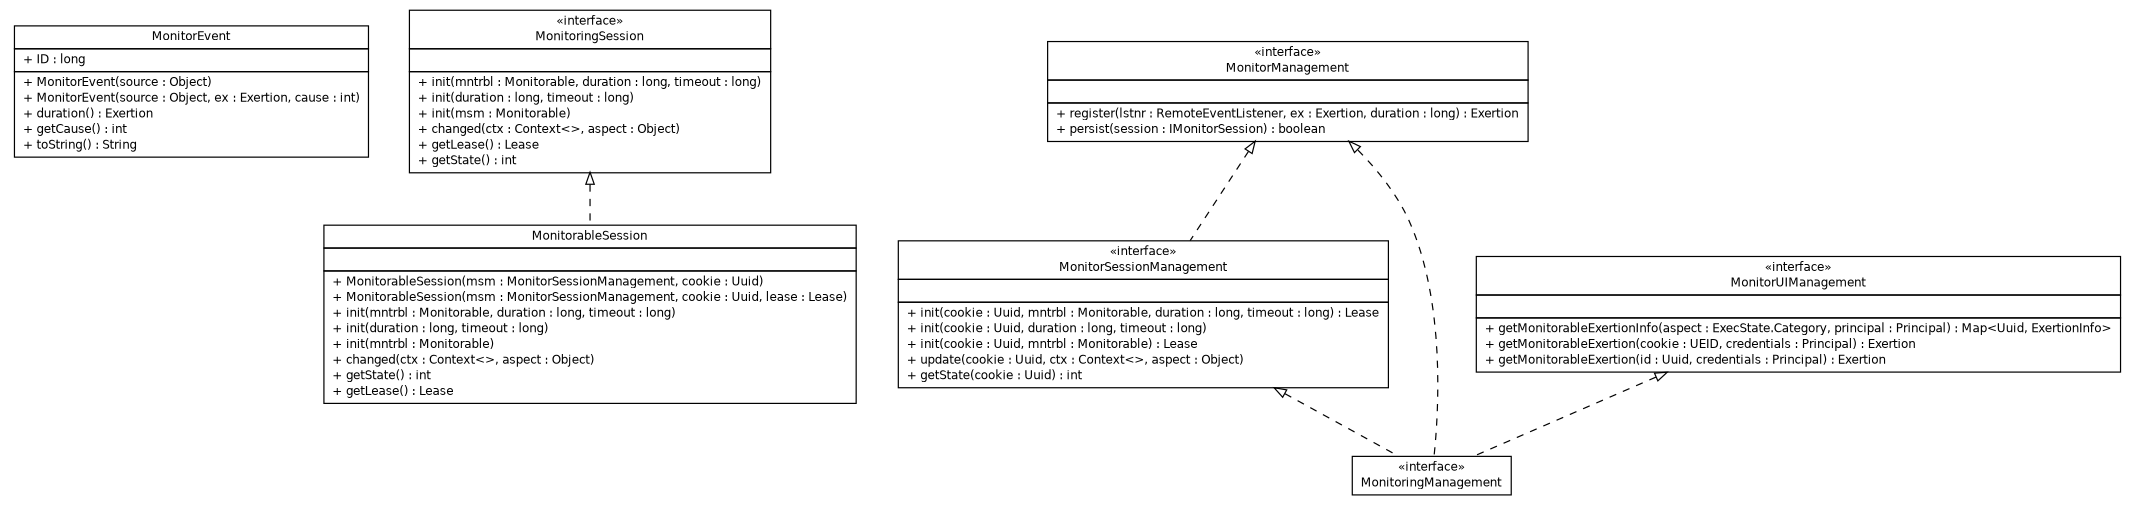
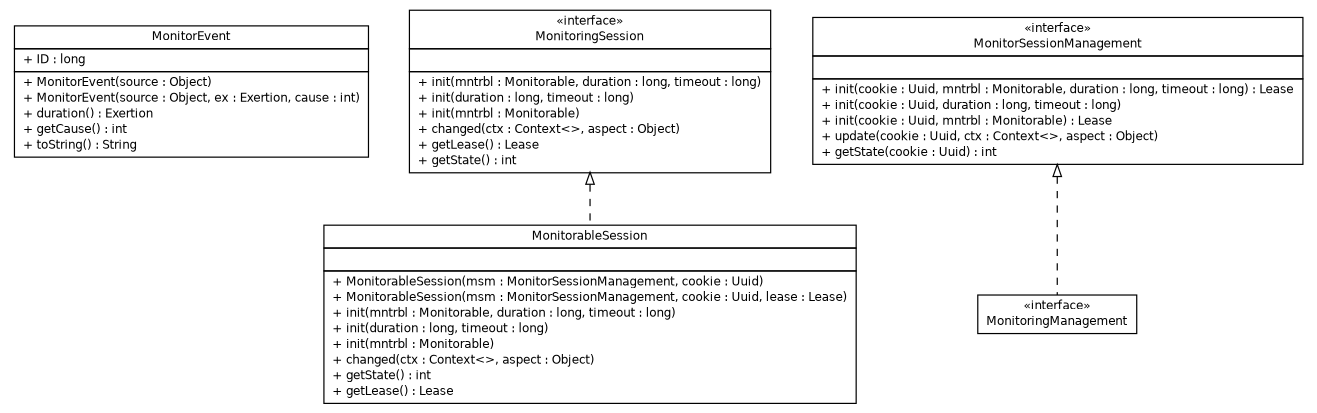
(1287, 91) -> none
(494, 114) -> (499, 114)
(1798, 314) -> none
